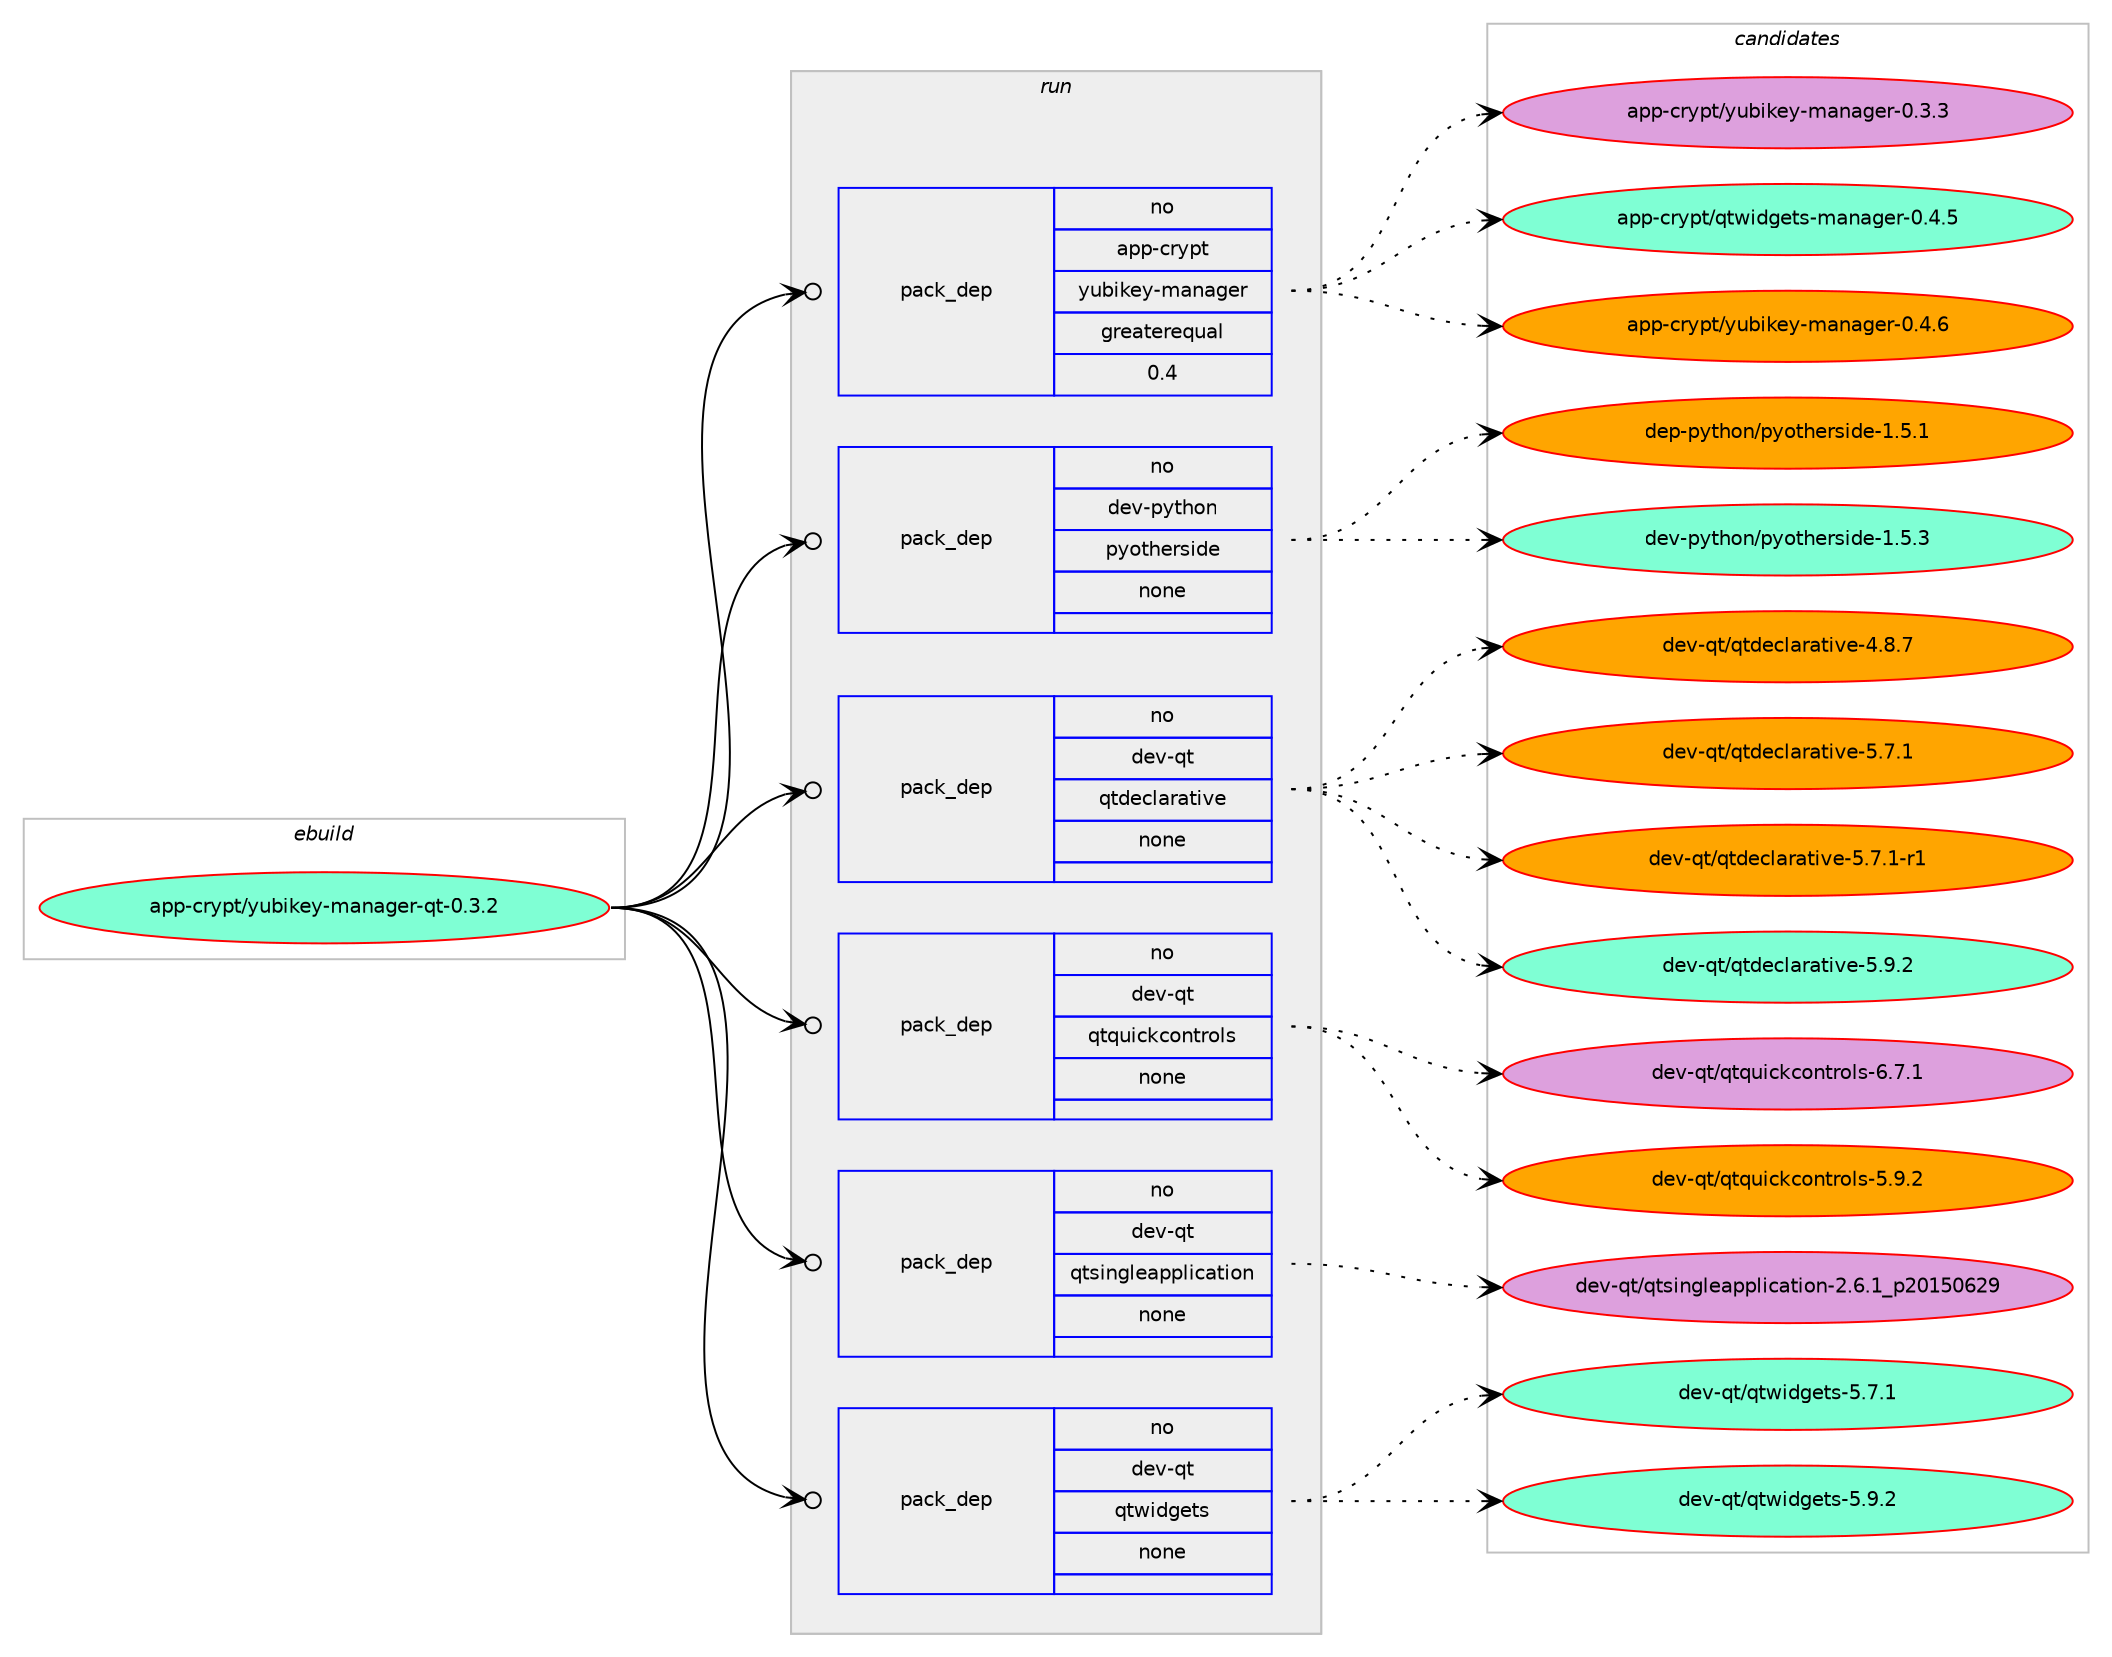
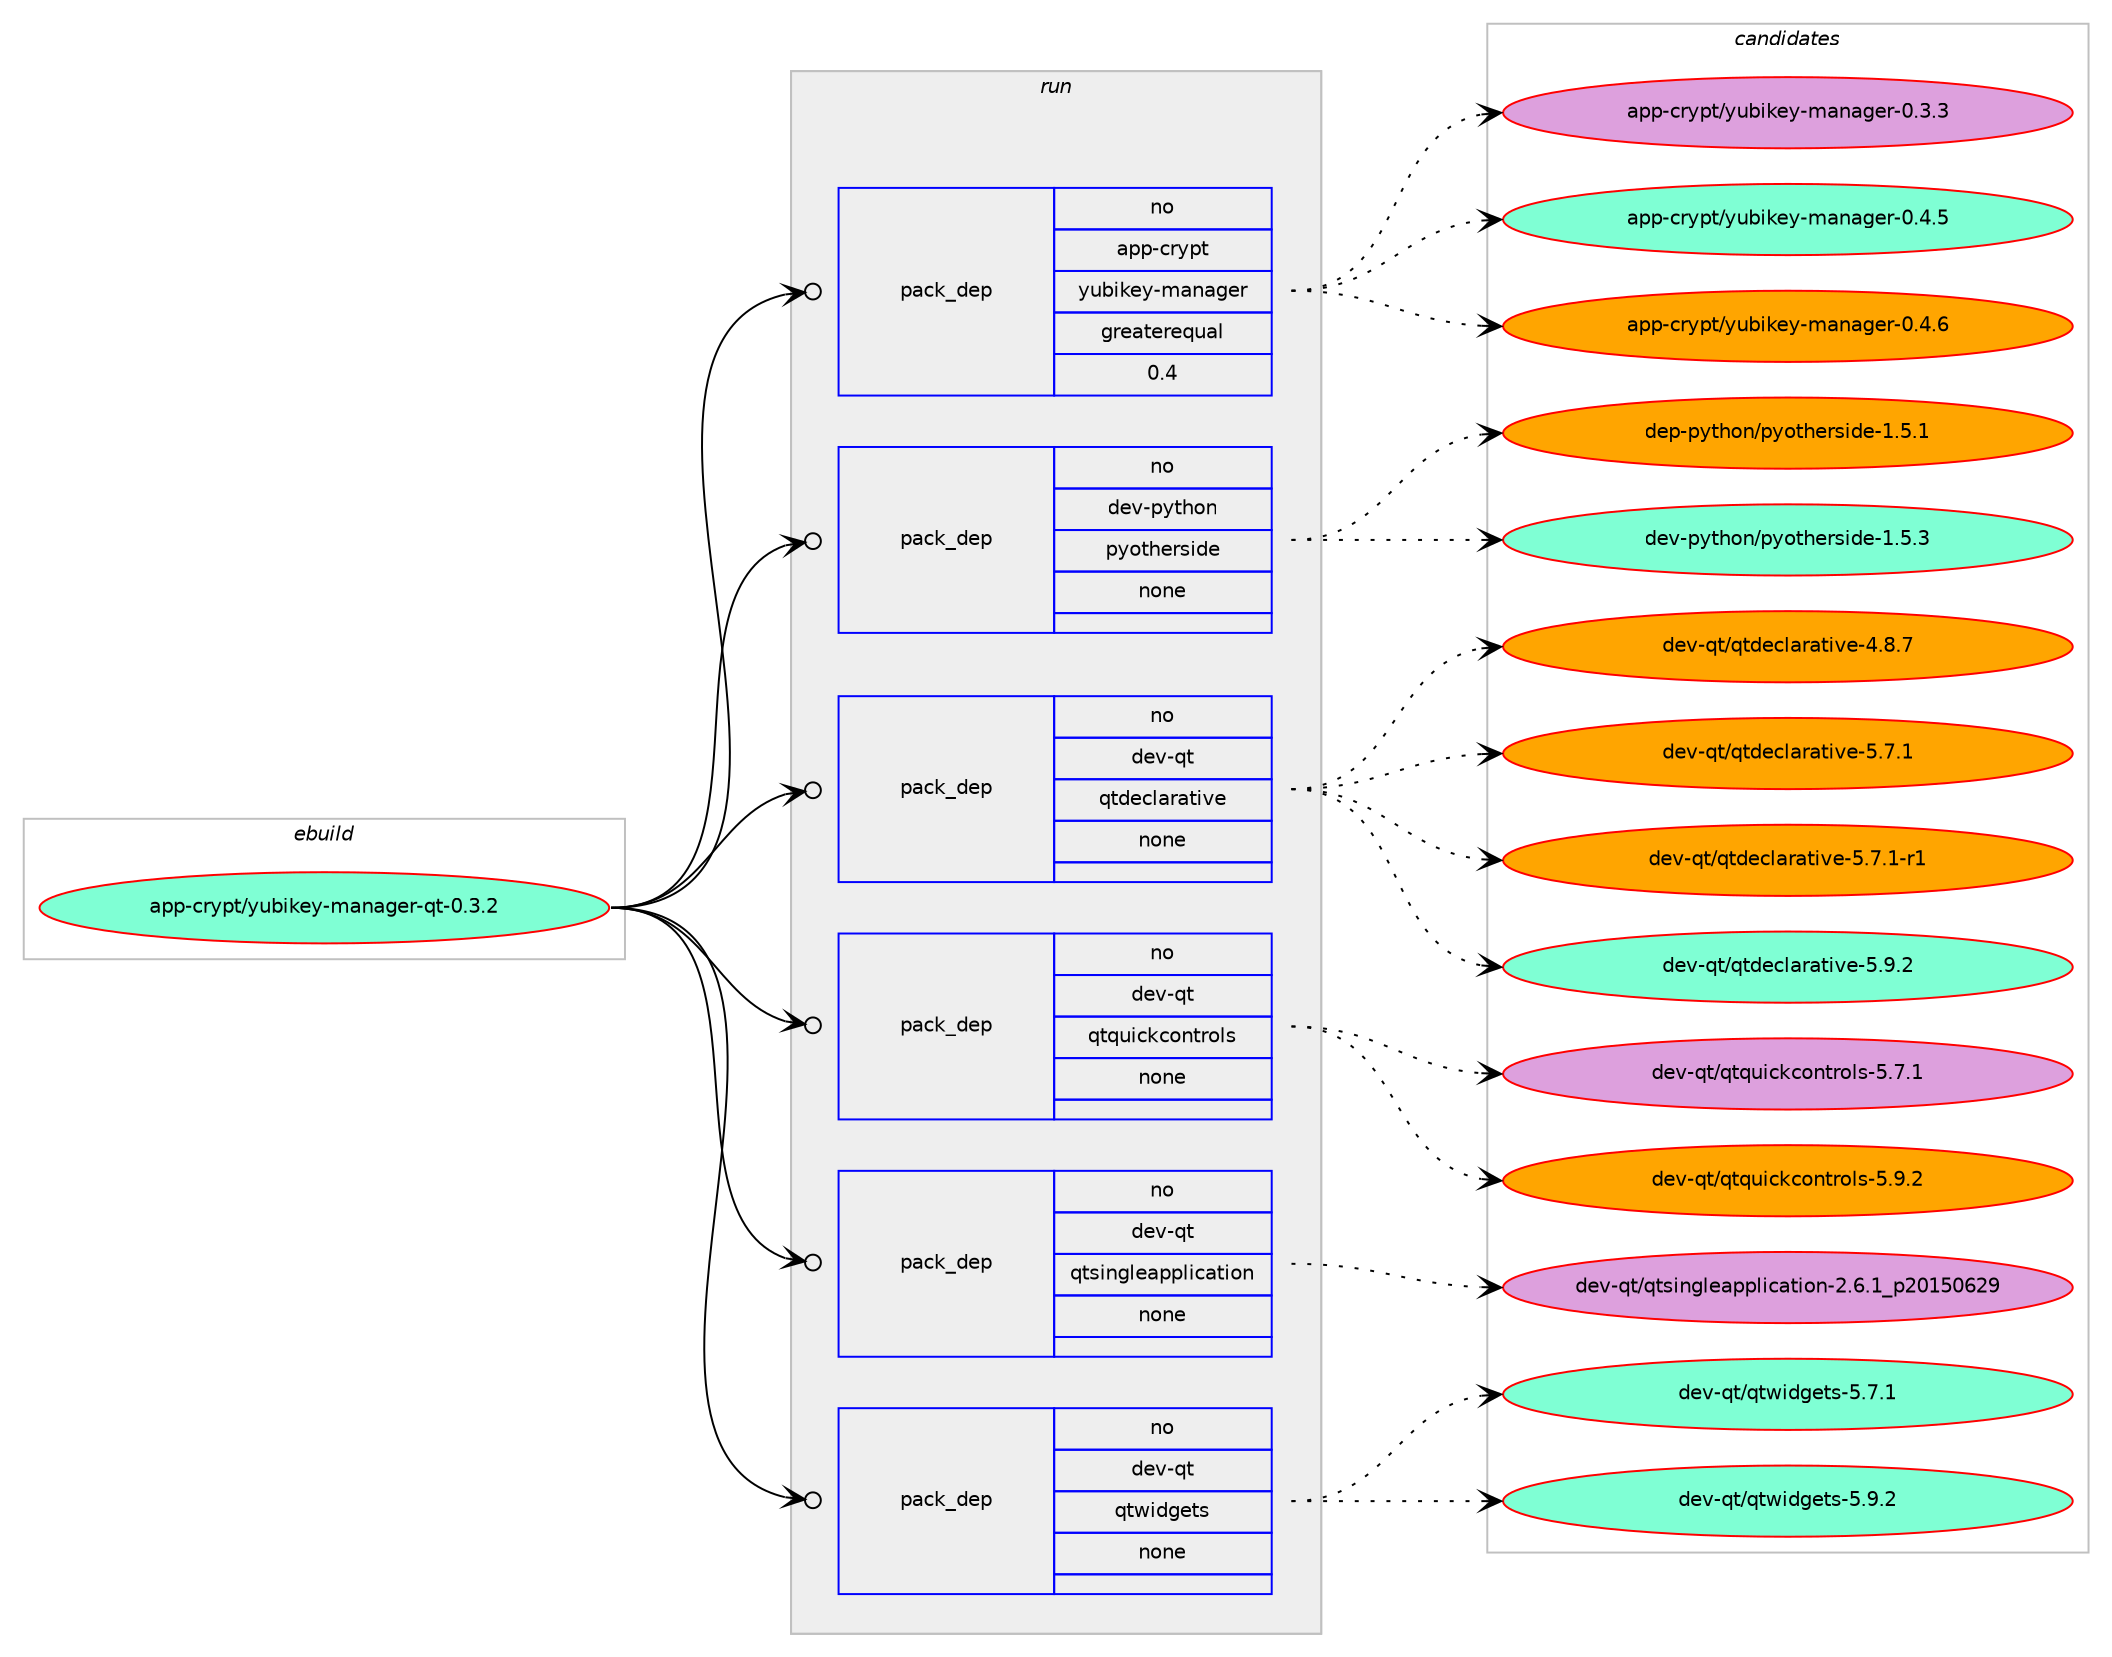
(1788, 220) -> (1788, 220)
(1788, 1074) -> (1788, 1074)
